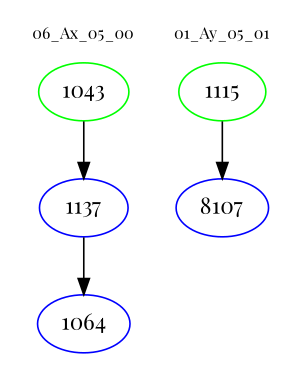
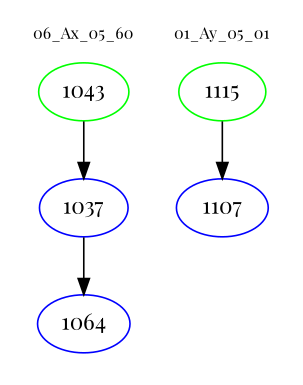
(84, 35) -> (84, 35)
(84, 208) -> (84, 208)
(222, 208) -> (222, 208)
